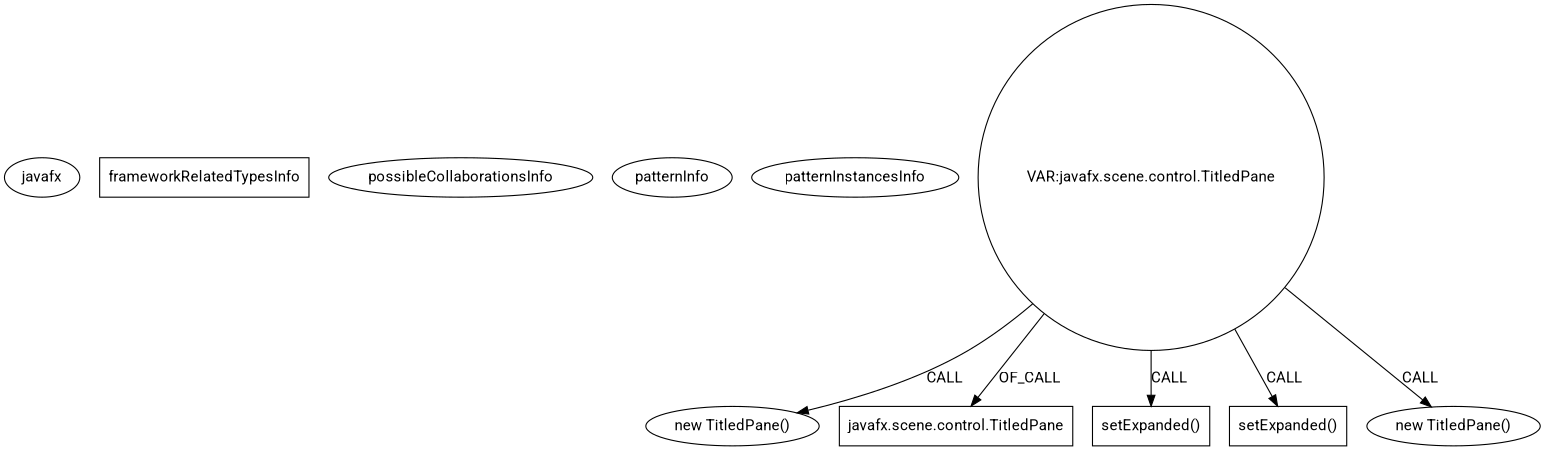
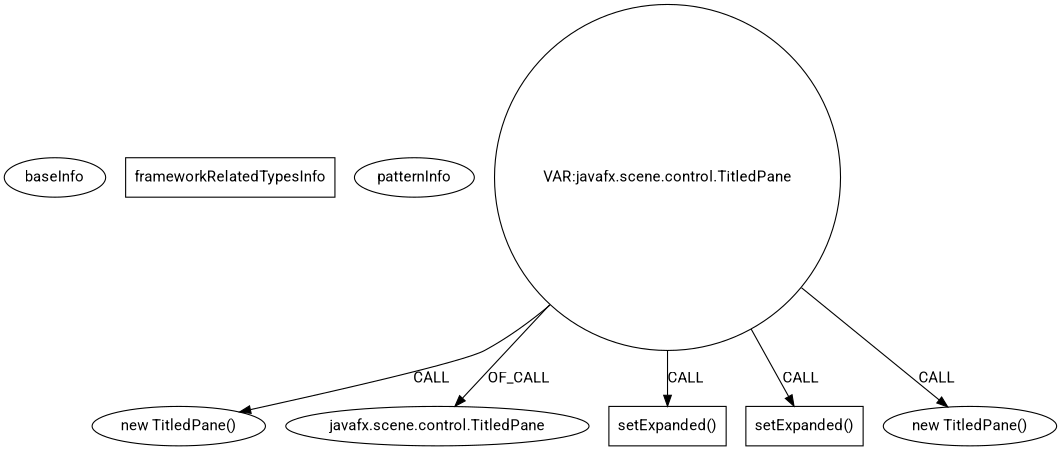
(42, 177) -> (55, 177)
(461, 177) -> none
(855, 177) -> none
(956, 426) -> (437, 426)
